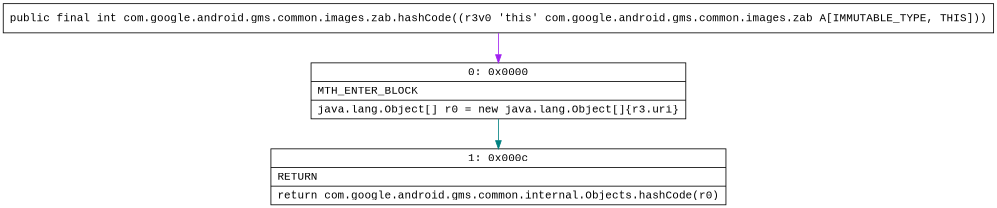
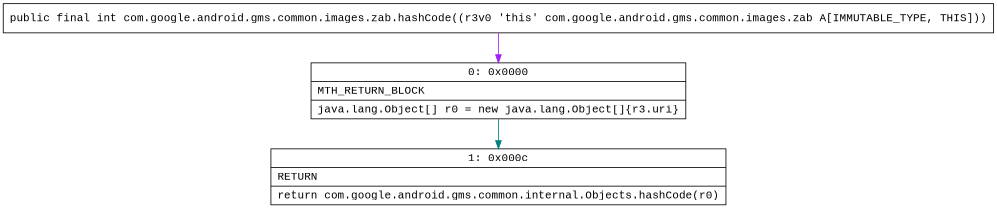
(368, 90) -> (371, 90)
